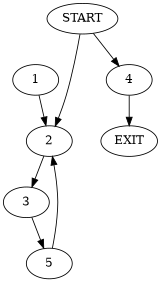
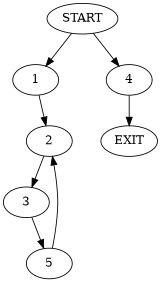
(71, 77) -> (61, 46)
